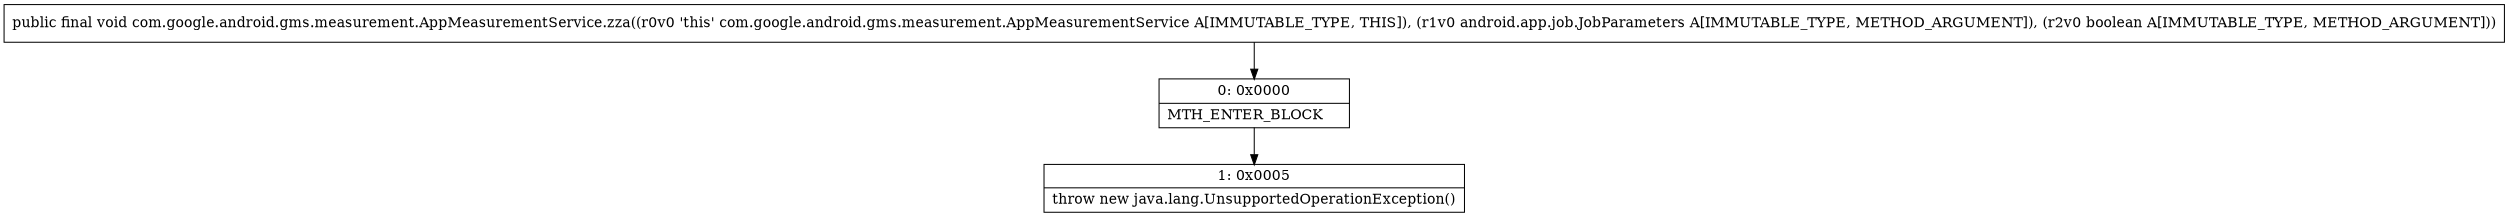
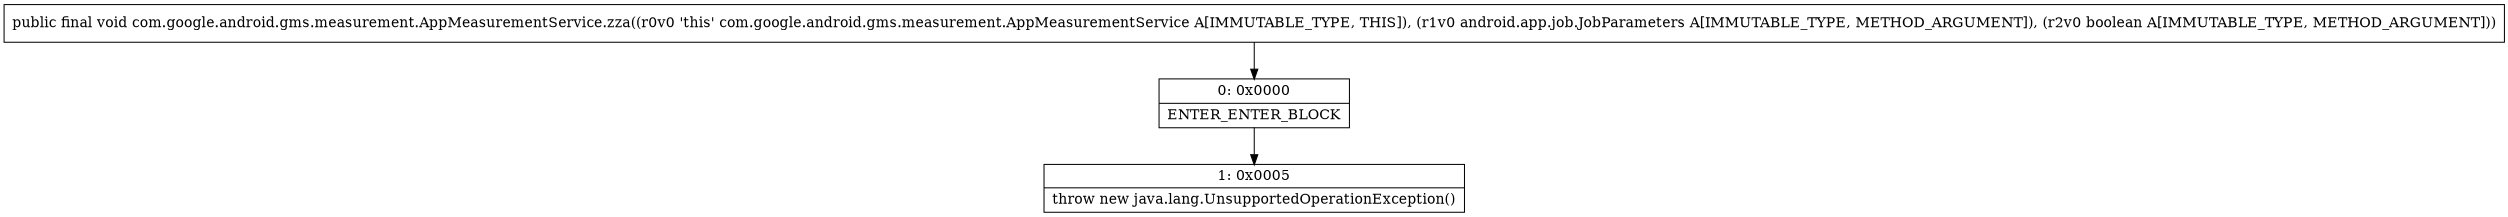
(1246, 115) -> (1254, 115)
